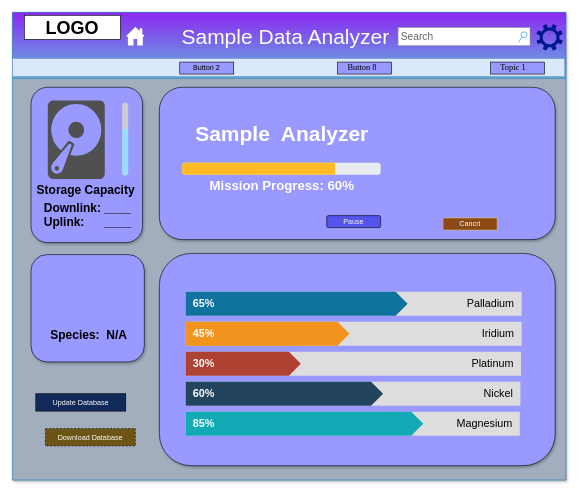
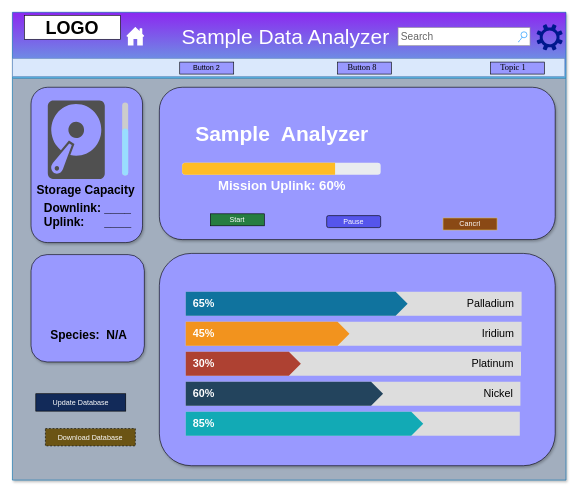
(282, 186) -> (282, 186)
none -> (237, 220)
(490, 424) -> none
